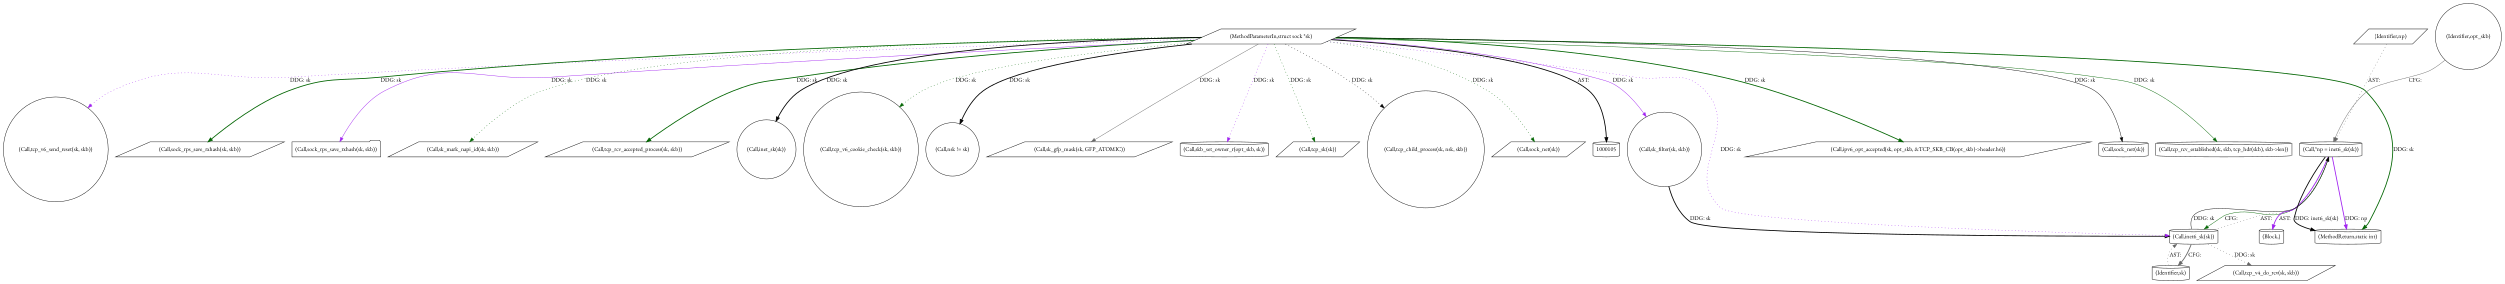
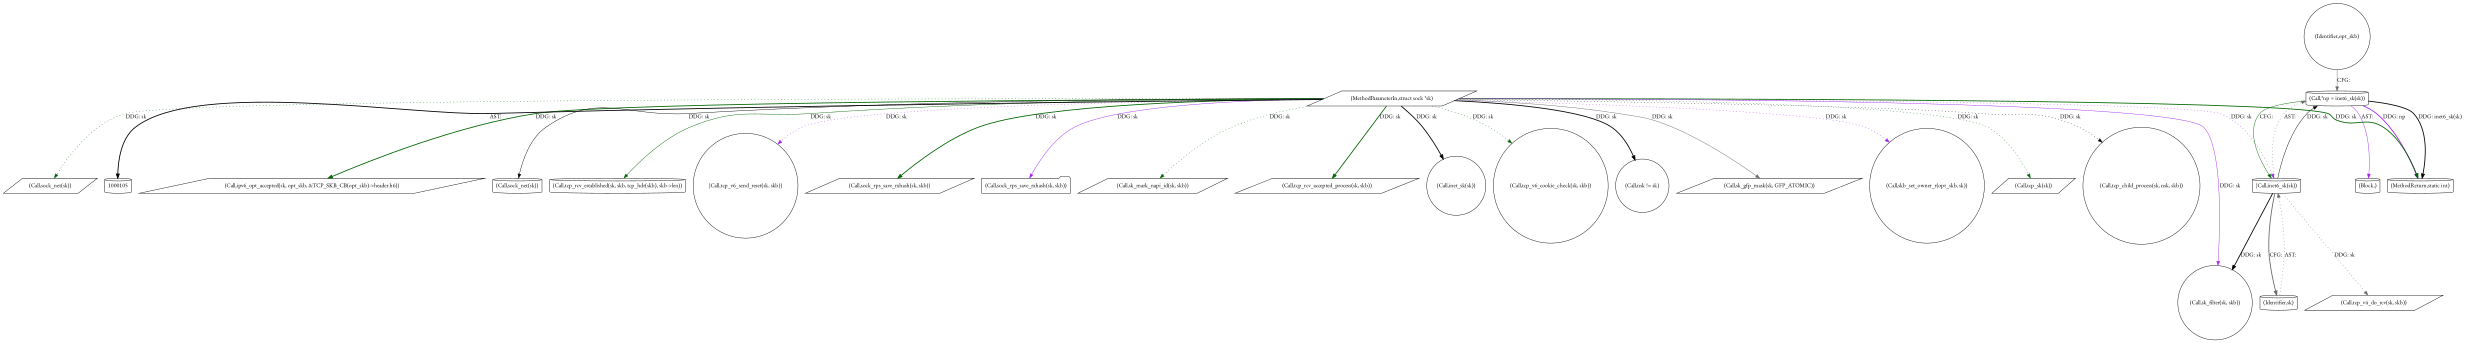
(2391, 36) -> none
(1224, 149) -> (1927, 186)
(2306, 196) -> (2367, 138)
(1906, 234) -> (2253, 230)
